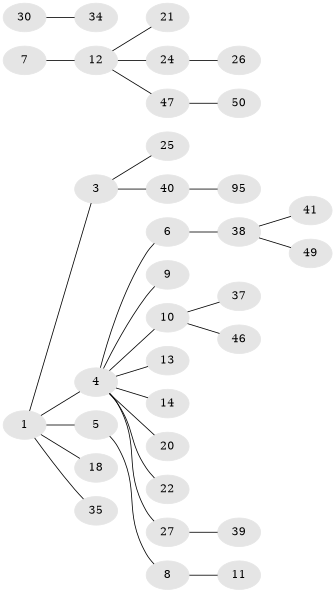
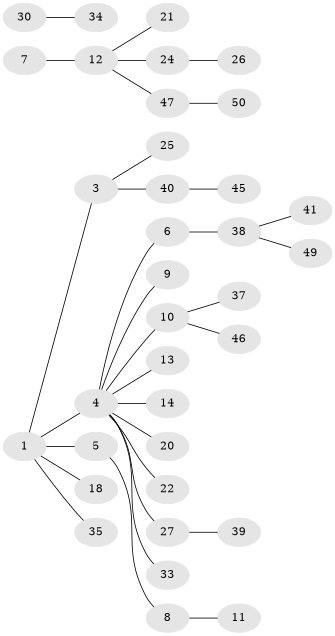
(239, 189) -> (239, 189)
none -> (168, 575)
